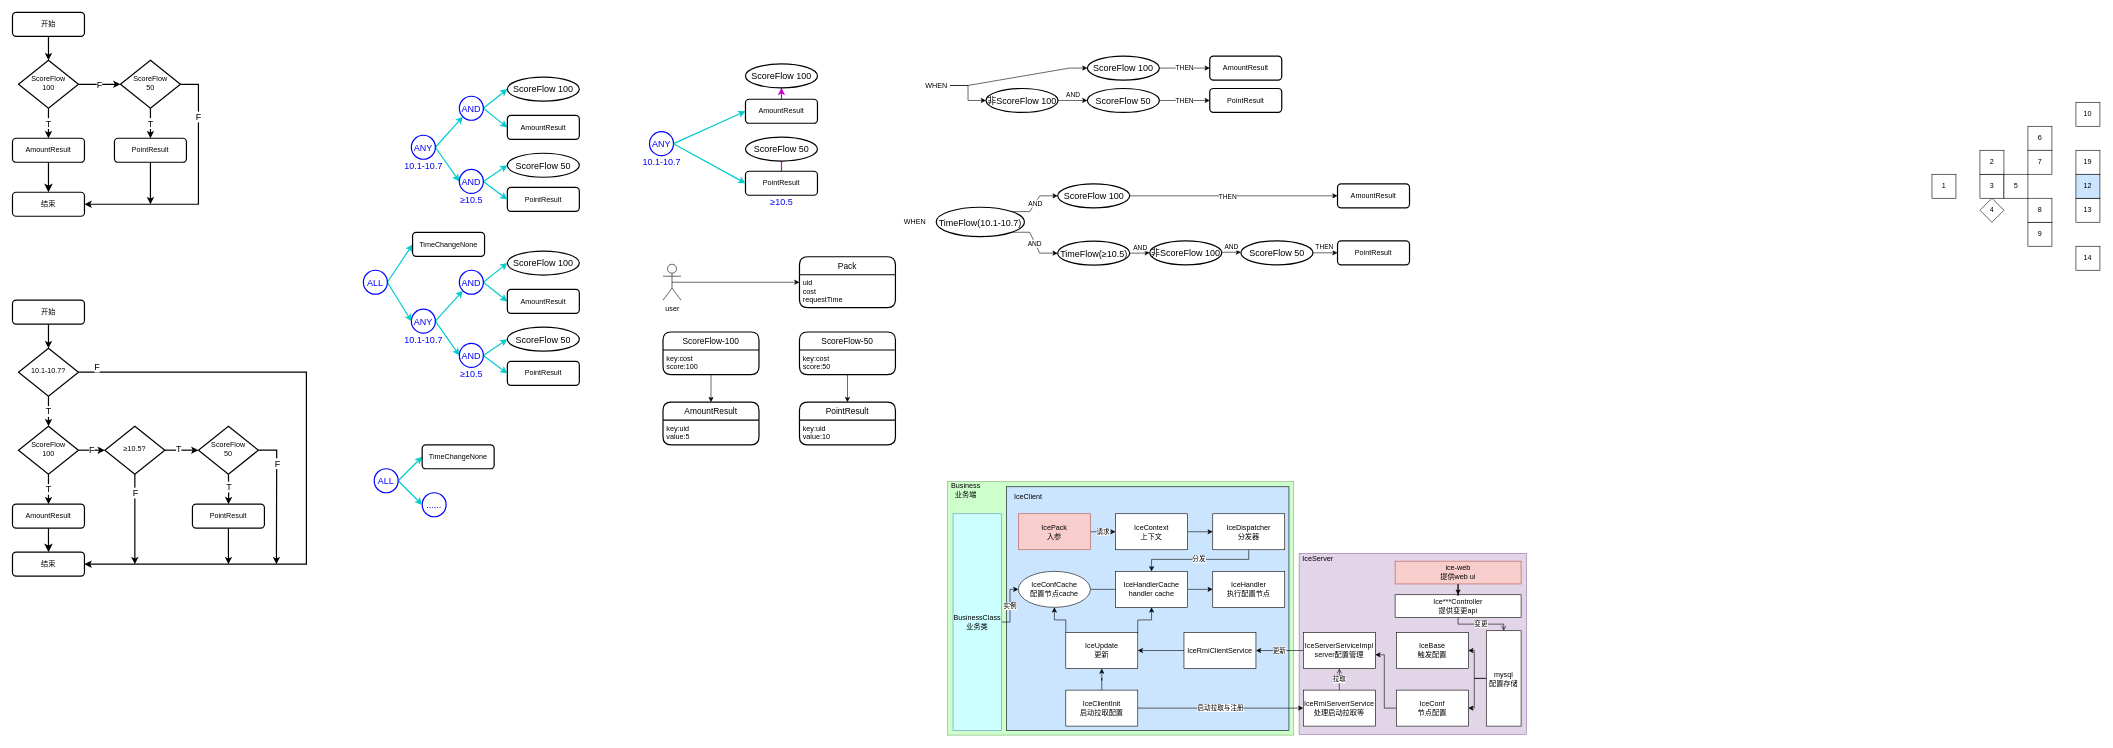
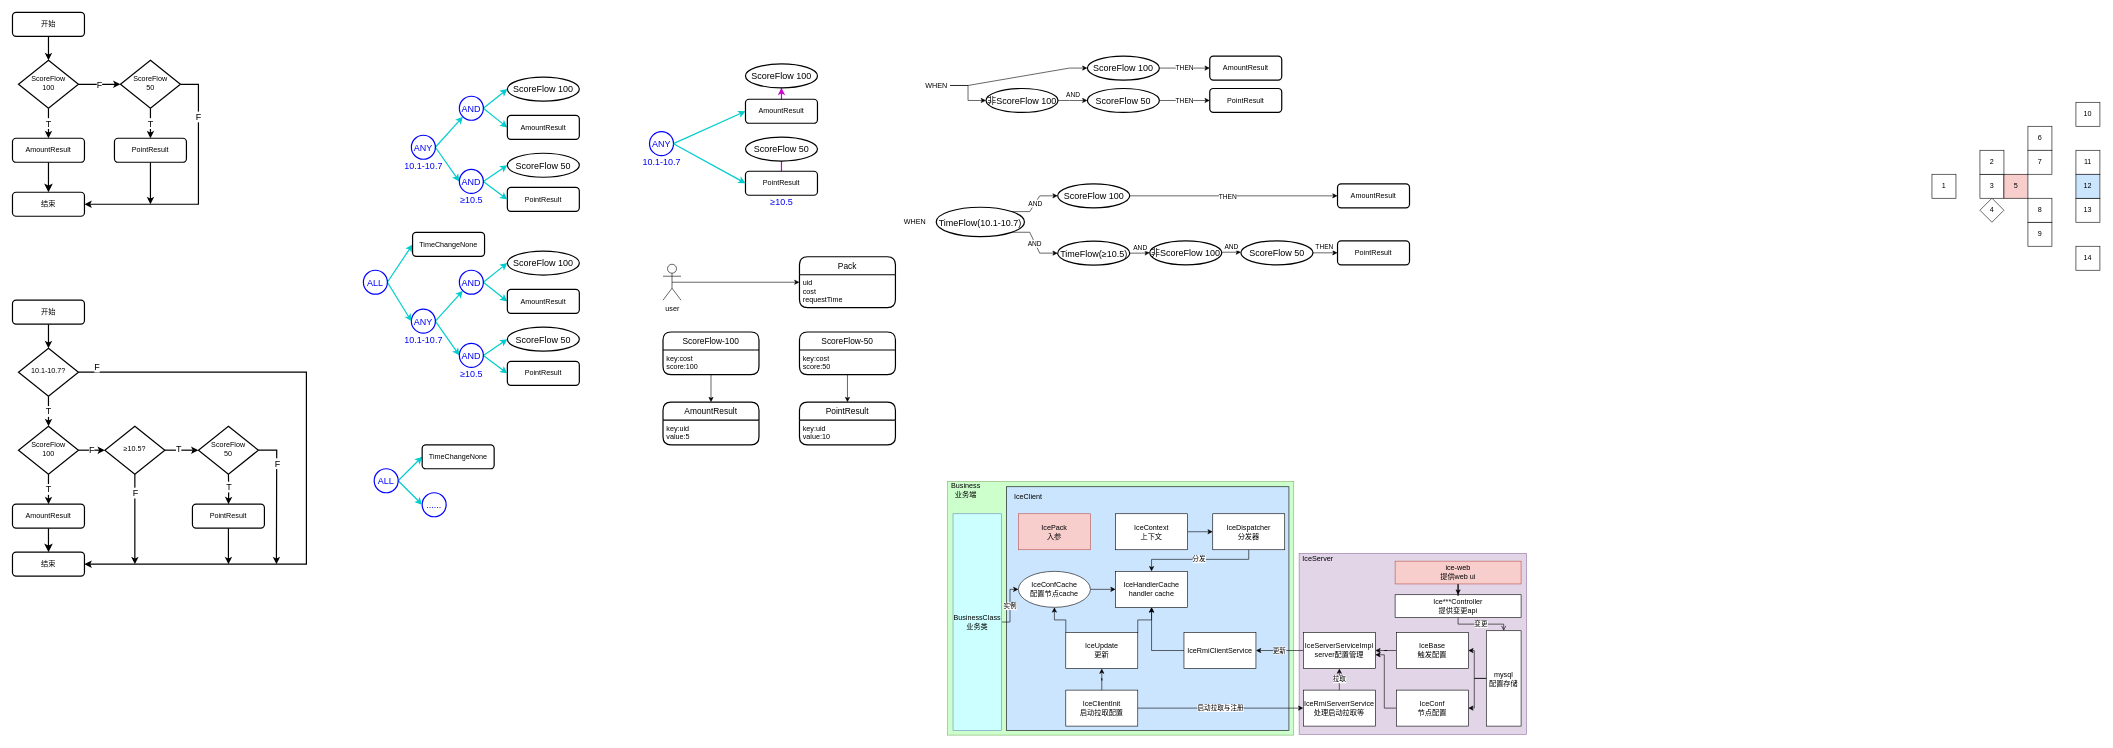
(2088, 162) -> (2088, 162)
(2016, 186) -> (2016, 186)
(1104, 532) -> none
(1112, 590) -> (1110, 590)
(1207, 590) -> none
(1249, 590) -> none
(1148, 651) -> (1152, 637)
none -> (1385, 651)
(1340, 672) -> (1340, 674)
